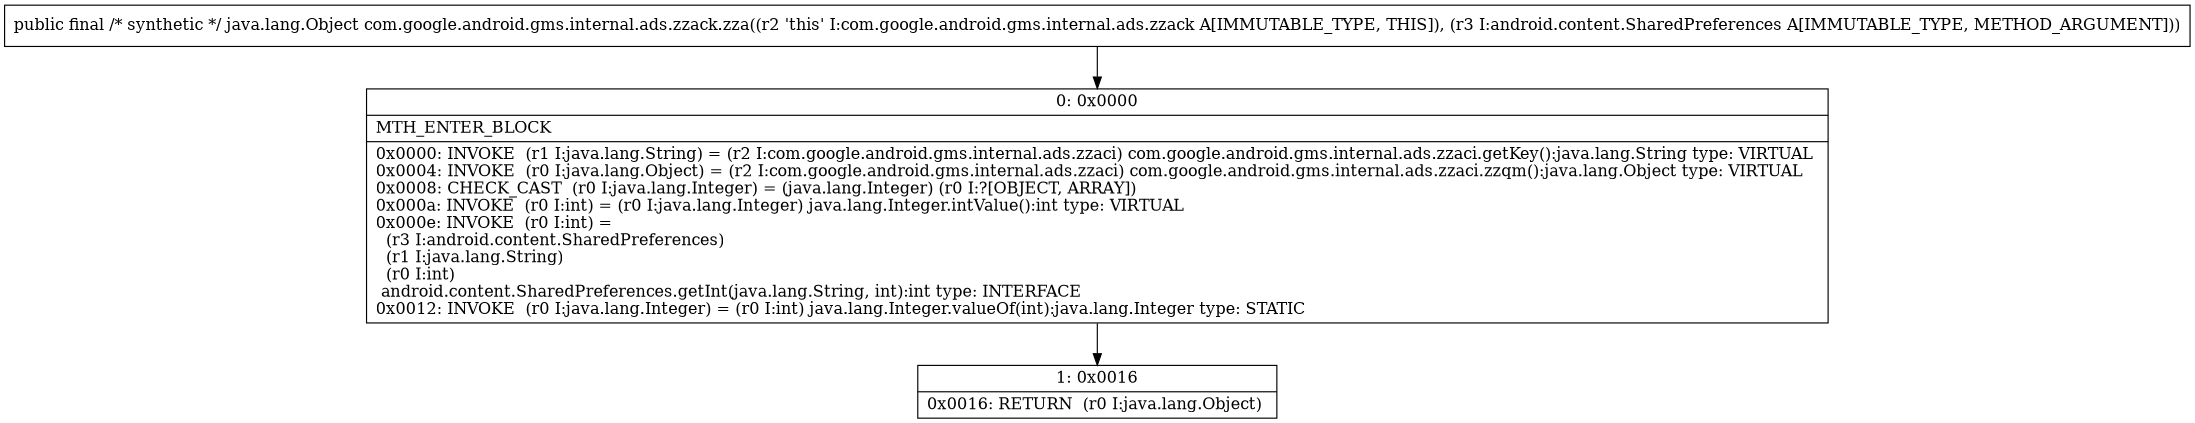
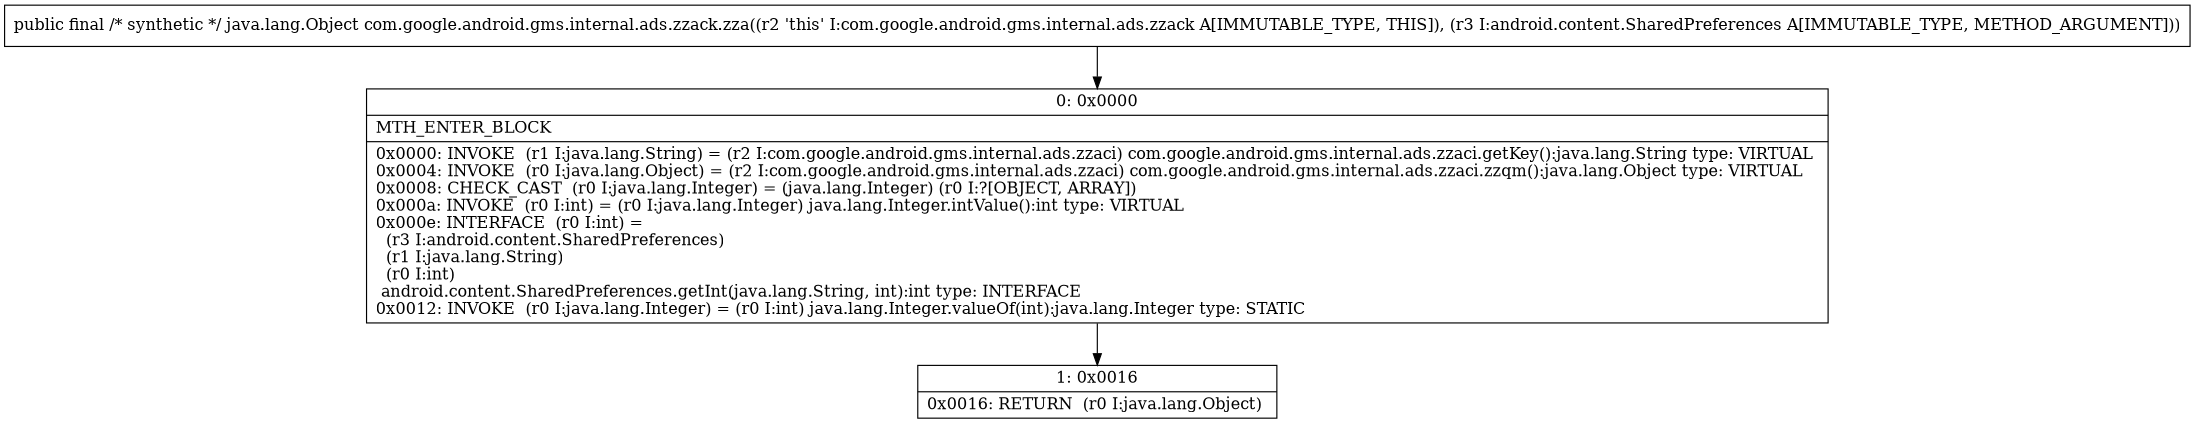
(497, 223) -> (512, 223)
